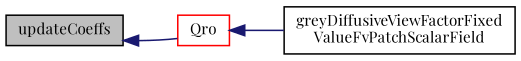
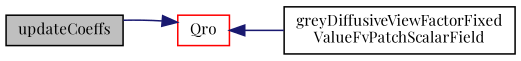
(158, 40) -> (143, 20)
